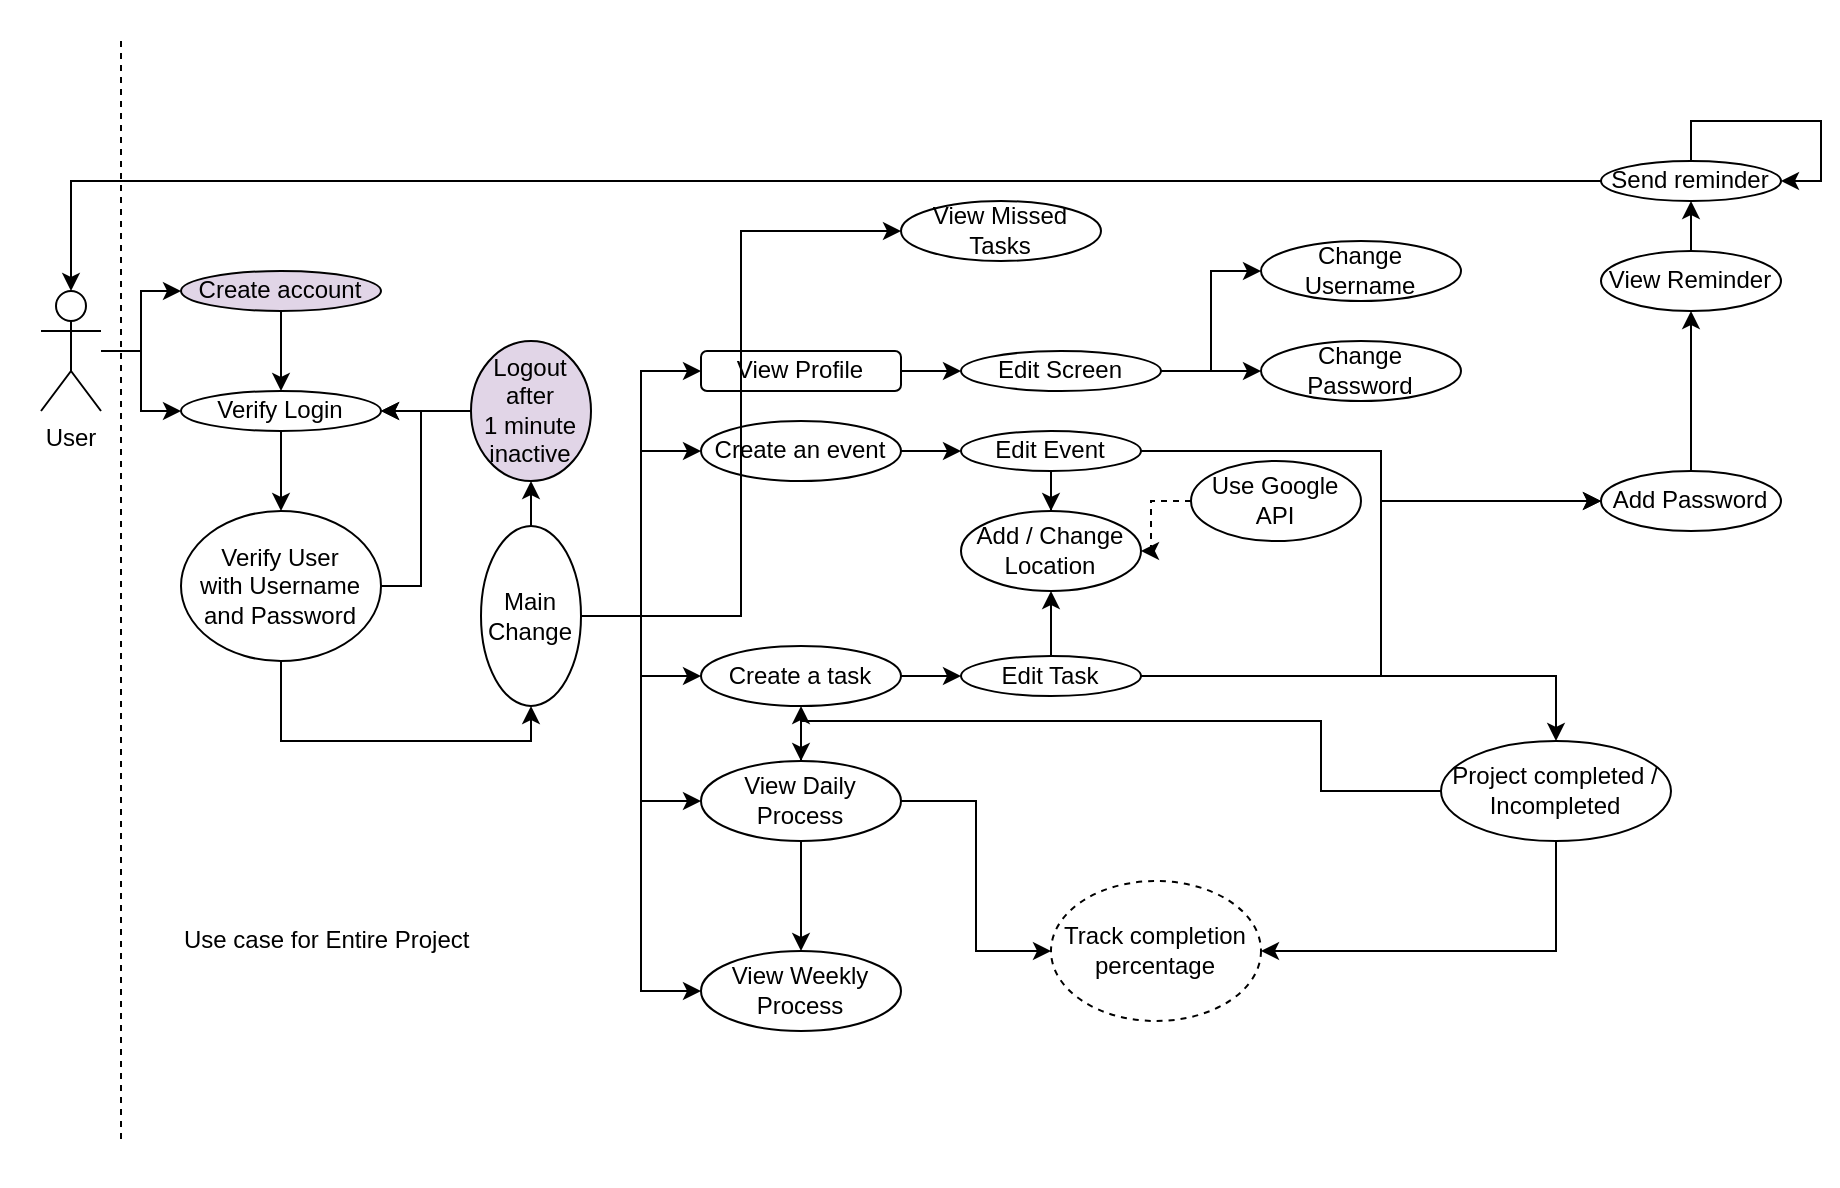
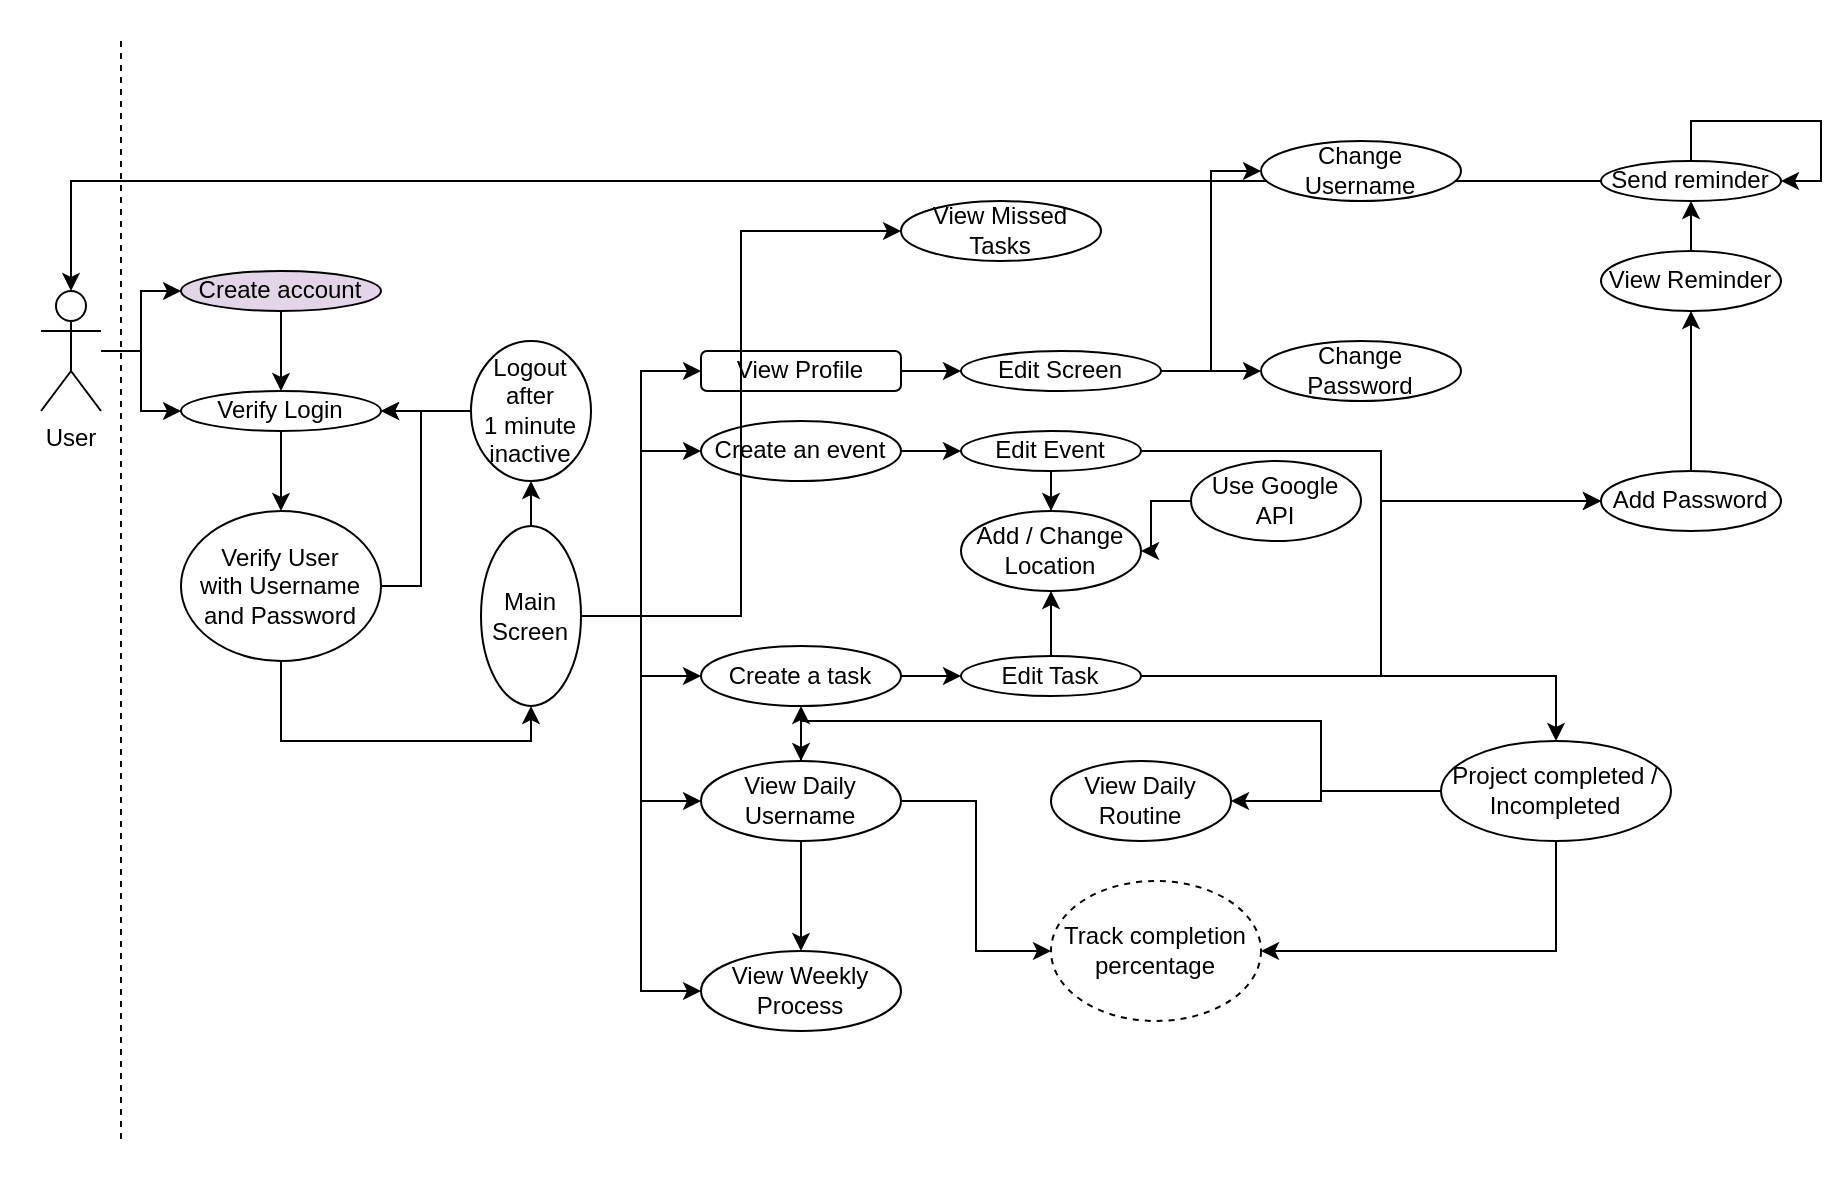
(1361, 271) -> (1361, 171)
(531, 411) -> (531, 411)
(1151, 506) -> (1151, 506)
(531, 617) -> (531, 617)
(801, 801) -> (801, 801)
none -> (1141, 801)
none -> (1286, 801)
(341, 941) -> none
